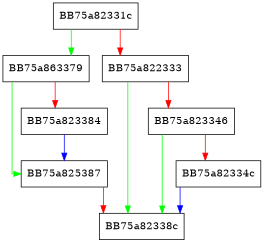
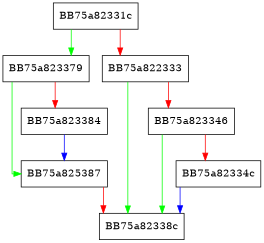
(46, 69) -> (46, 69)
